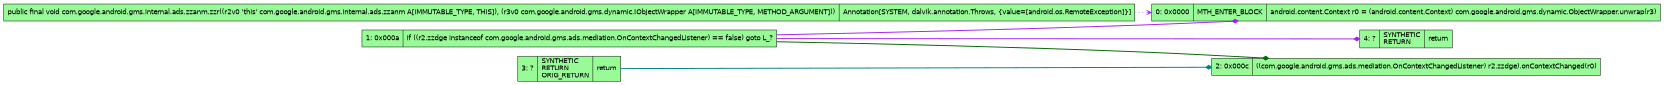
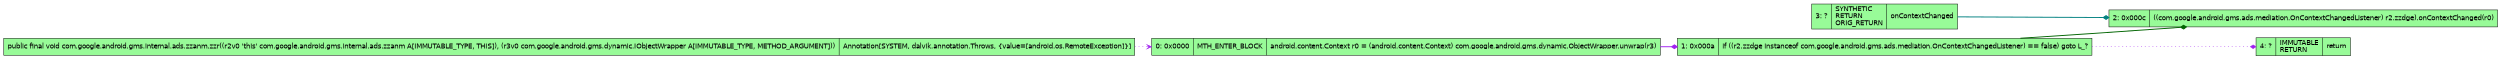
(1004, 29) -> (1666, 47)
(1402, 35) -> (2299, 43)
(1065, 39) -> (2171, 47)
(607, 68) -> (1922, 16)
